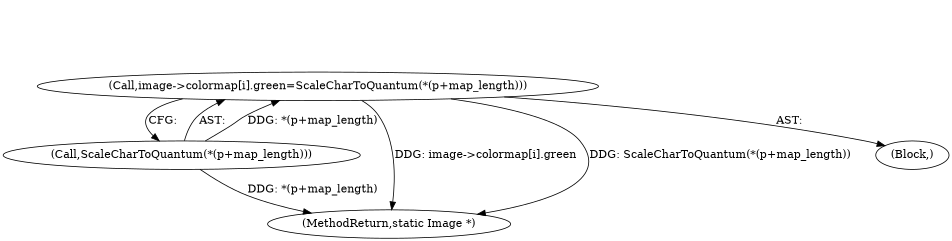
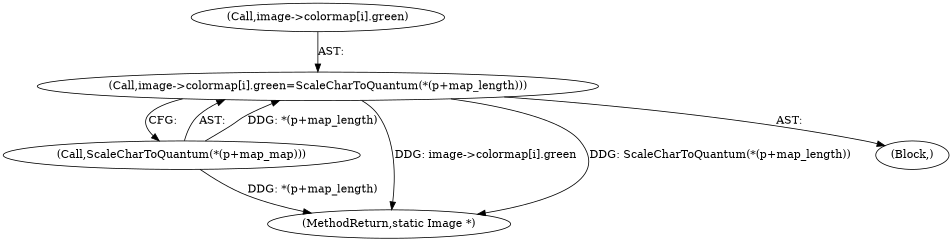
none -> (318, 17)
(182, 155) -> (182, 155)
